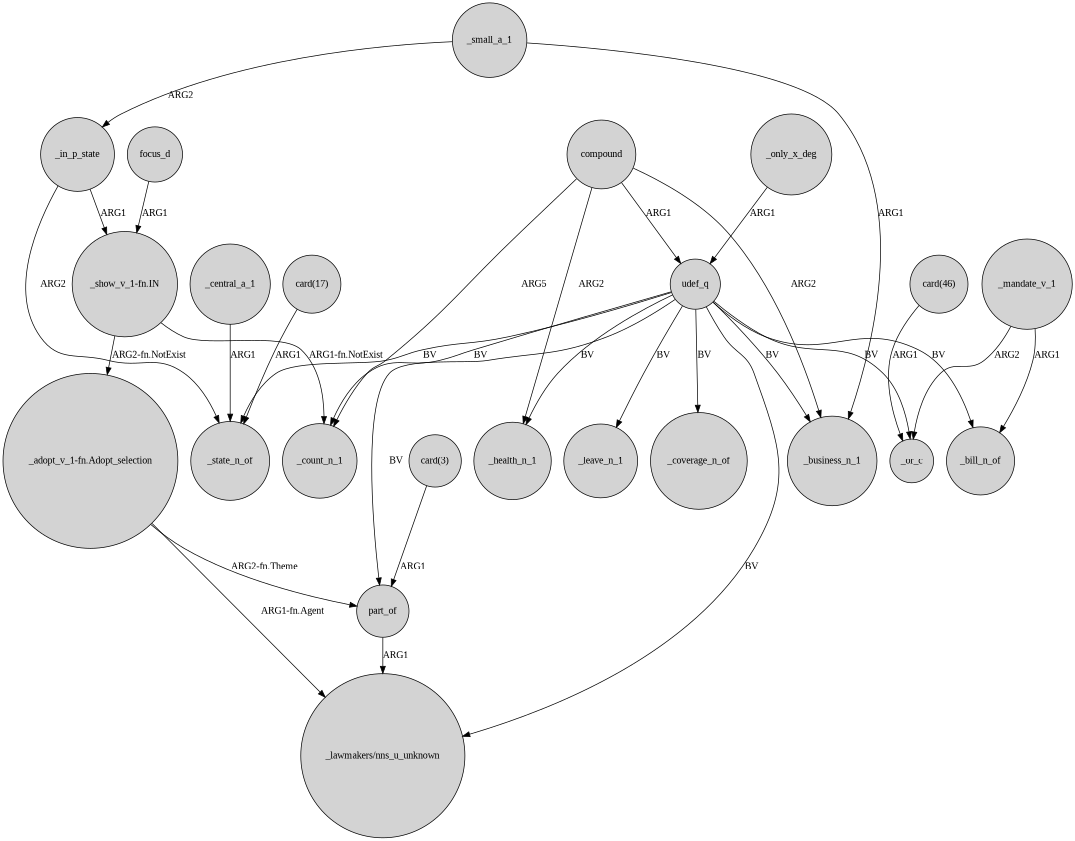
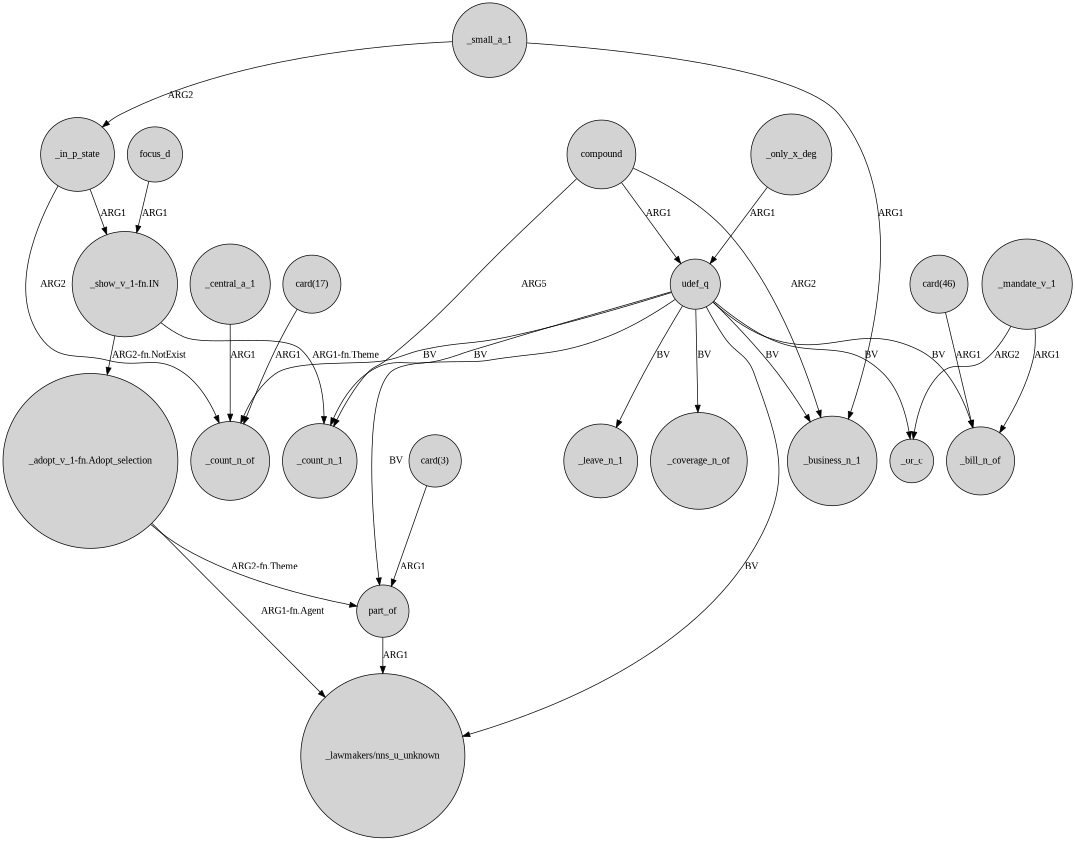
(346, 355) -> (346, 355)
(889, 366) -> (957, 361)
(230, 461) -> (230, 461)
(513, 461) -> none
